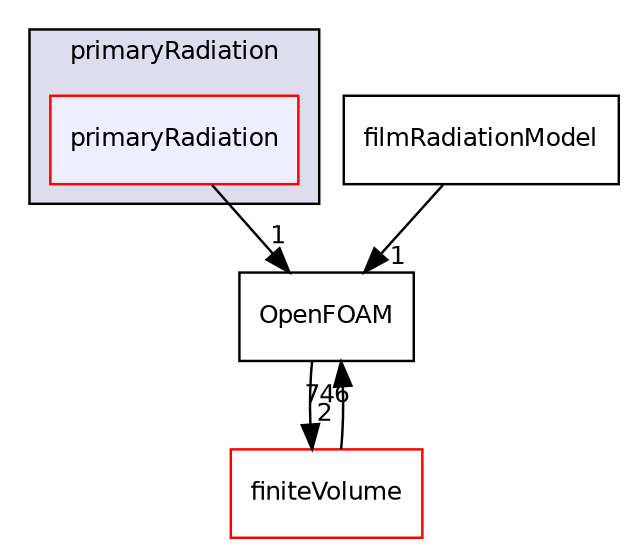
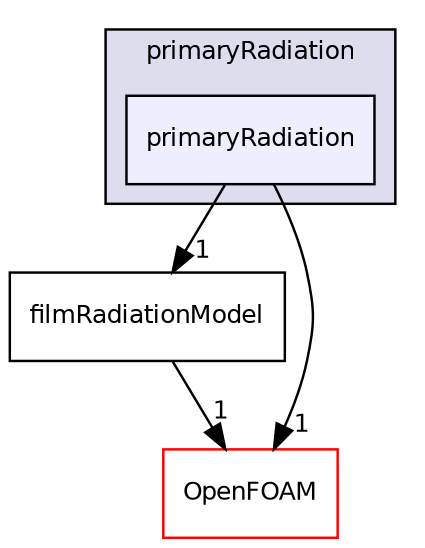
(174, 140) -> (250, 140)
none -> (204, 220)
(327, 317) -> (250, 494)
(327, 494) -> none
